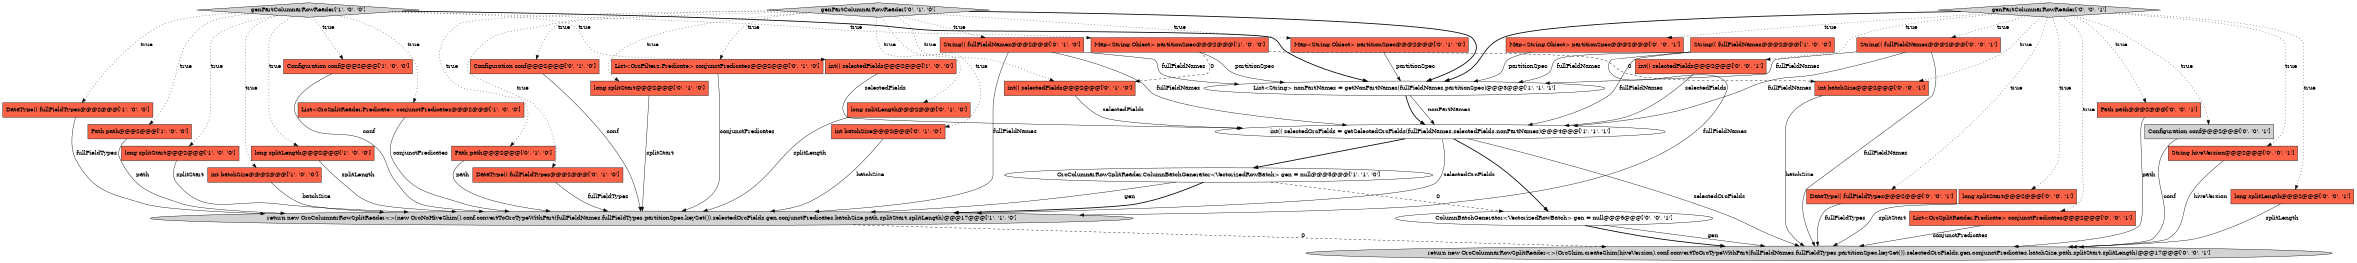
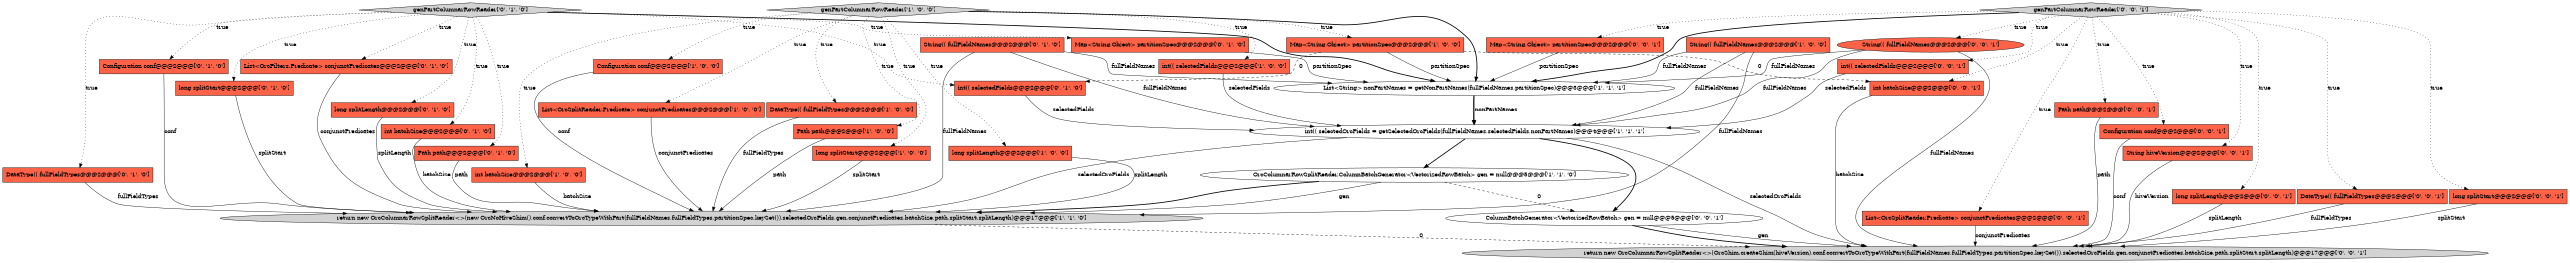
(940, 26) -> none
(1929, 45) -> (1931, 45)
(2209, 132) -> (2164, 132)
